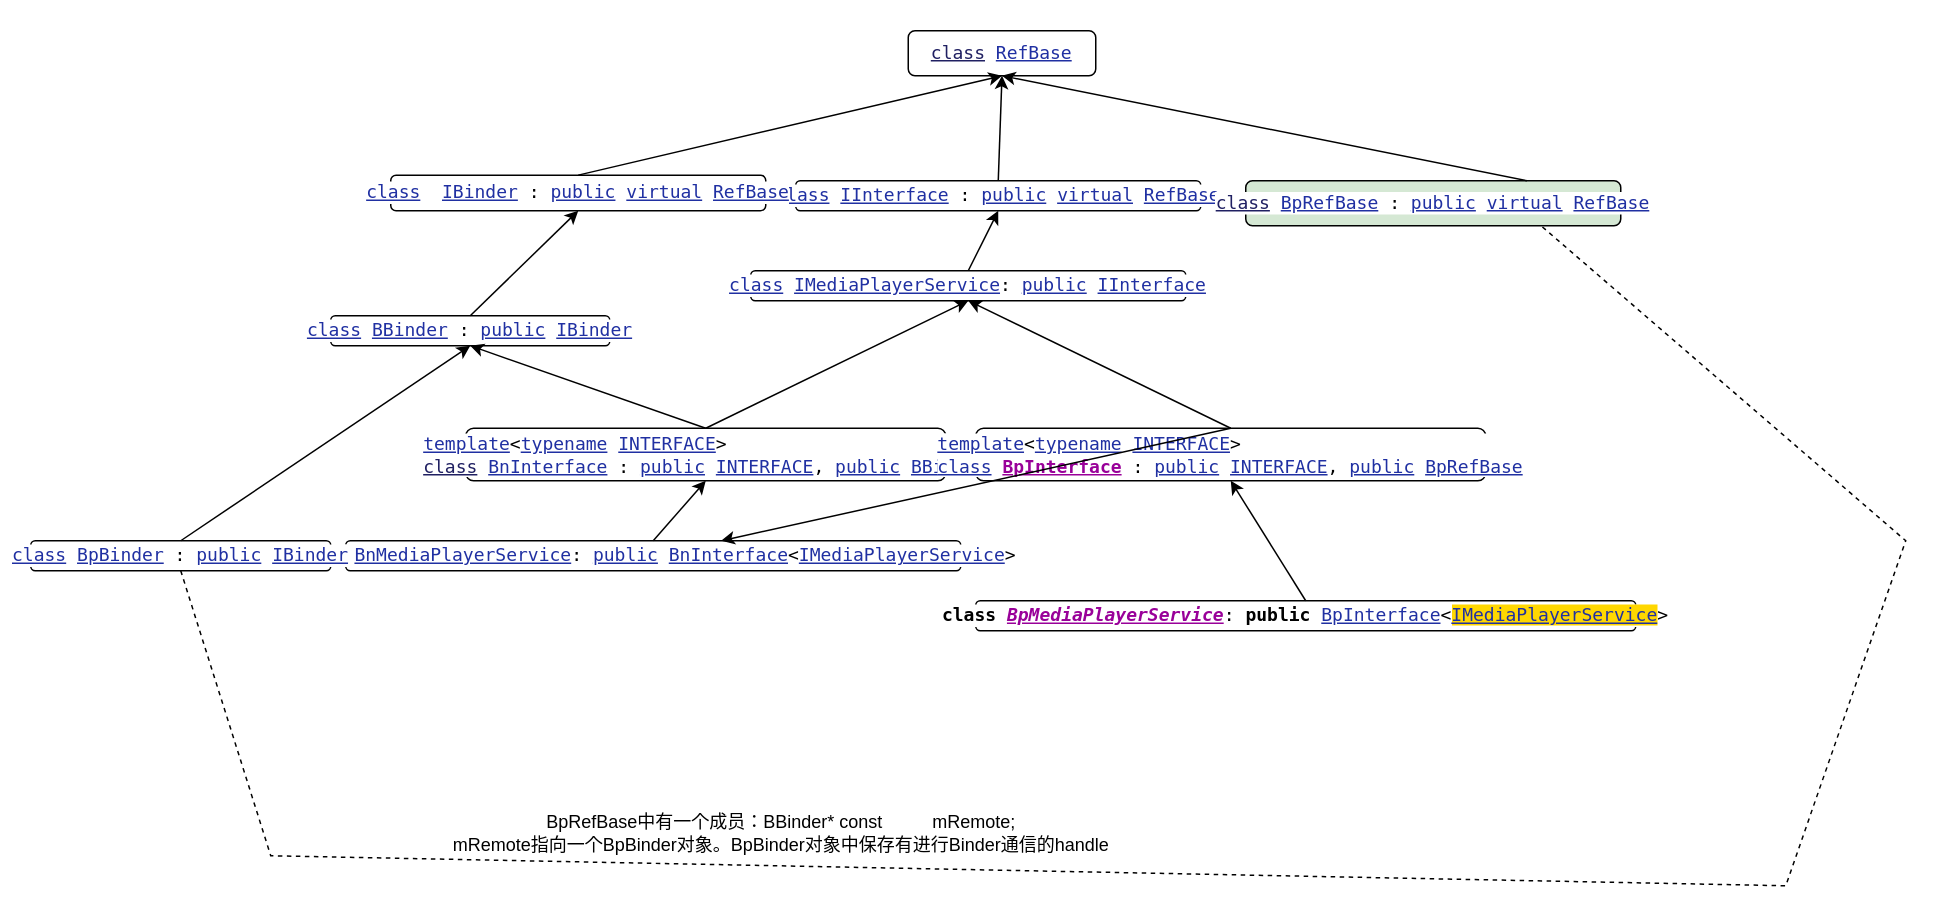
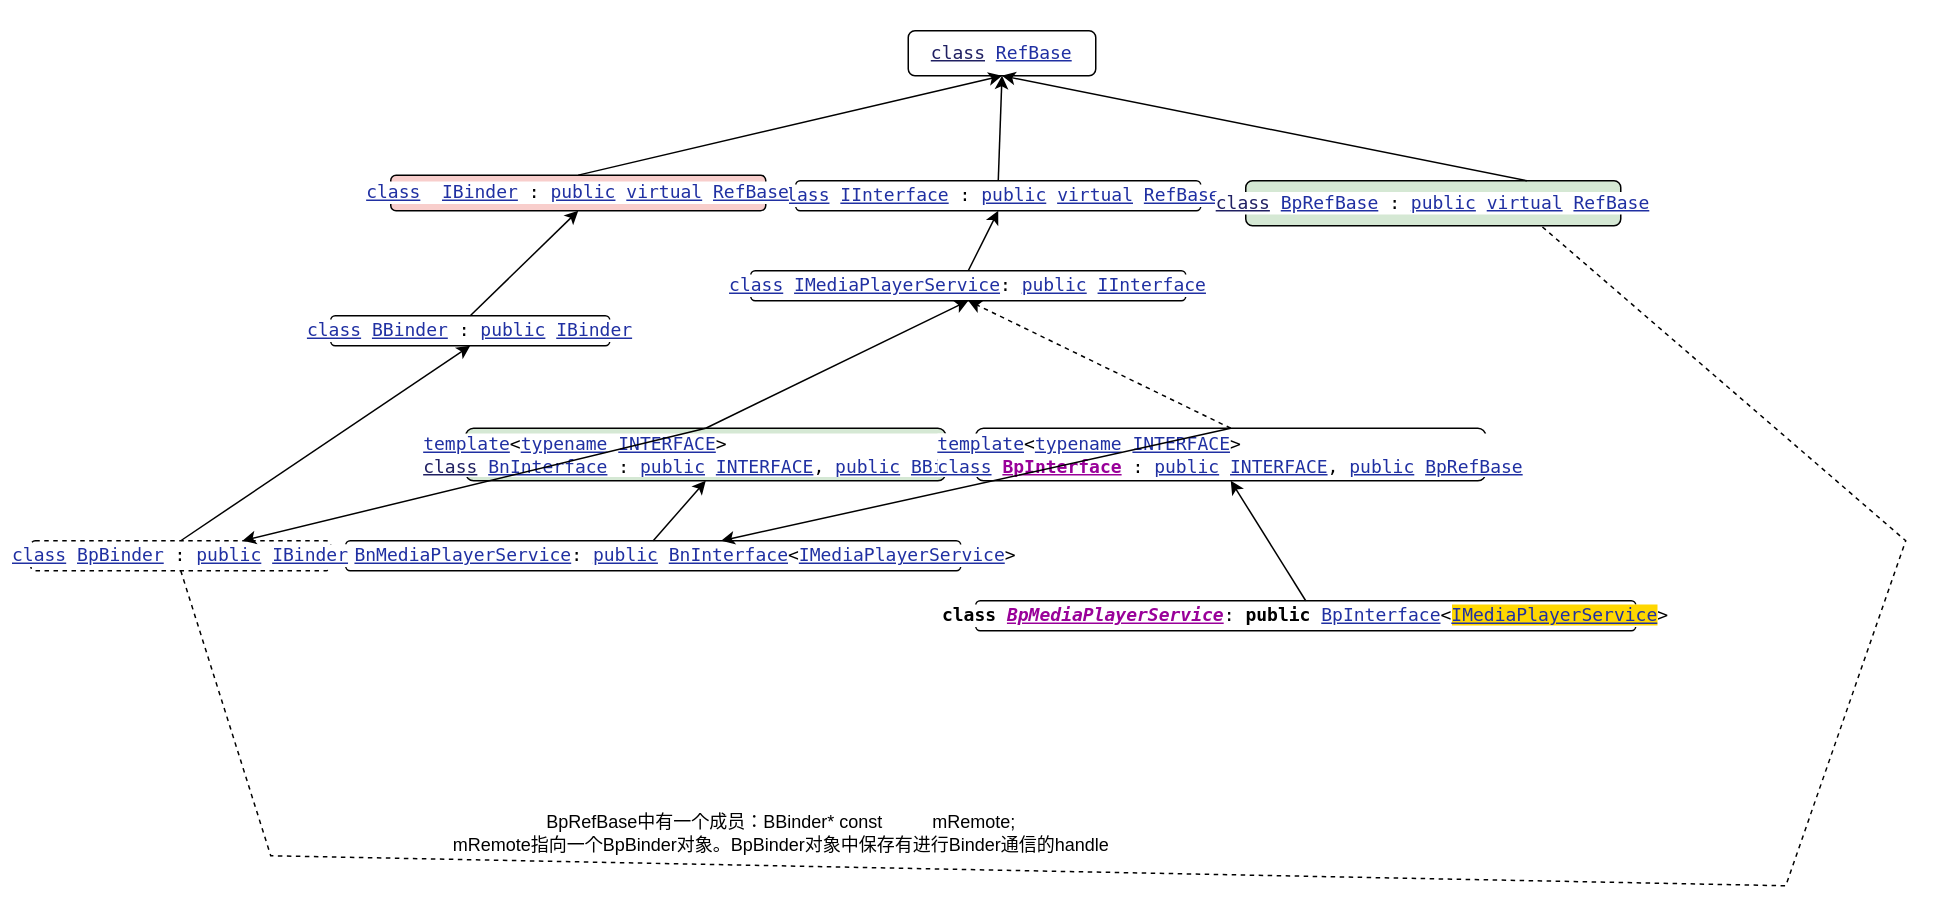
(578, 193) -> (578, 193)
(1102, 366) -> (1102, 366)
(591, 388) -> (478, 483)
(706, 455) -> (706, 455)
(181, 556) -> (181, 556)
